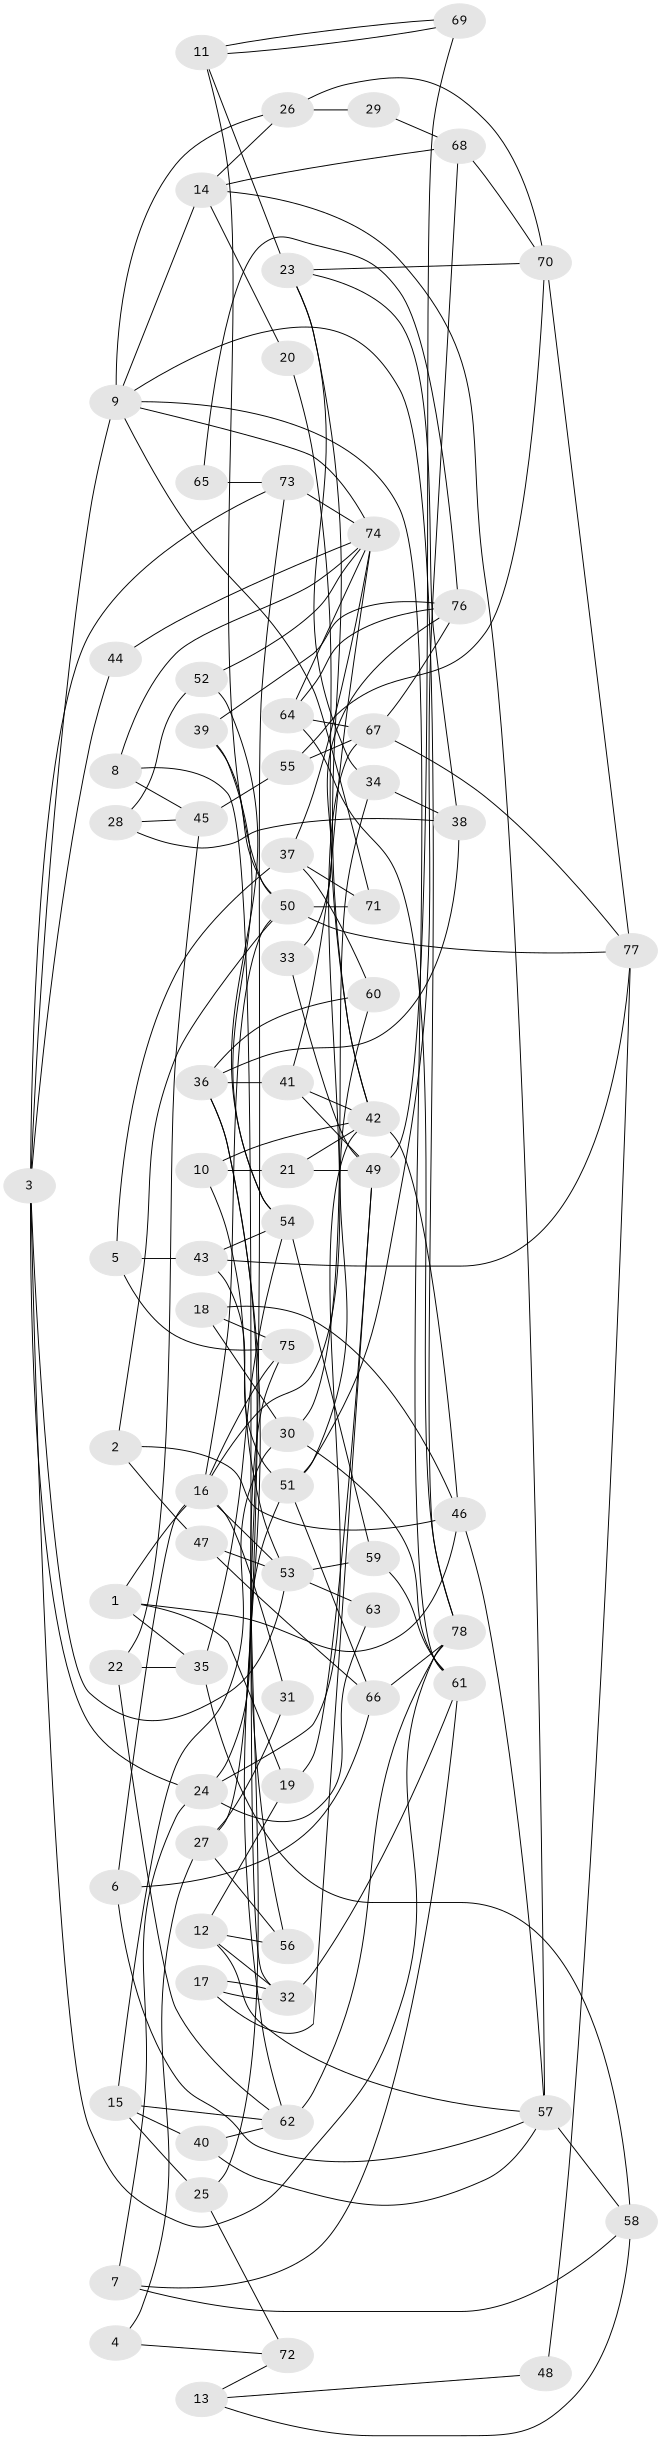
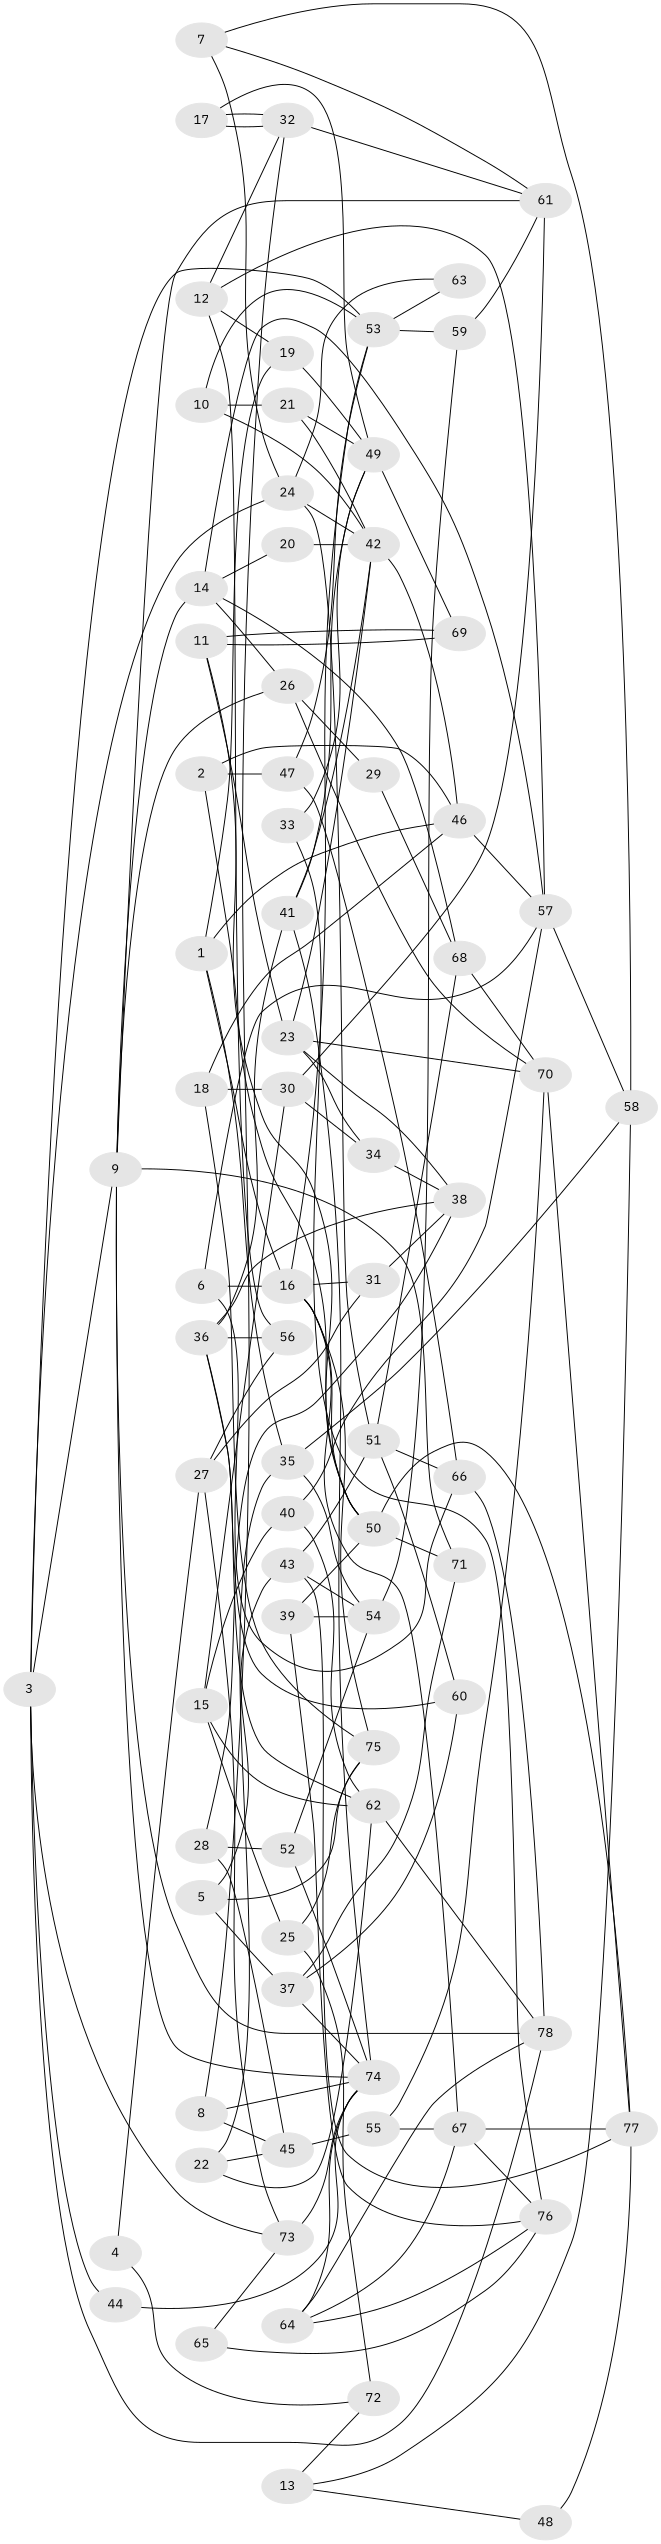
none -> (417, 1240)
